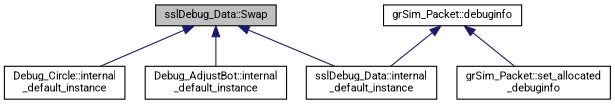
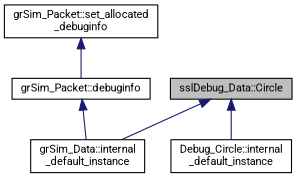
(216, 15) -> (231, 89)
(494, 49) -> (81, 64)
(216, 83) -> none
(371, 83) -> (88, 156)
